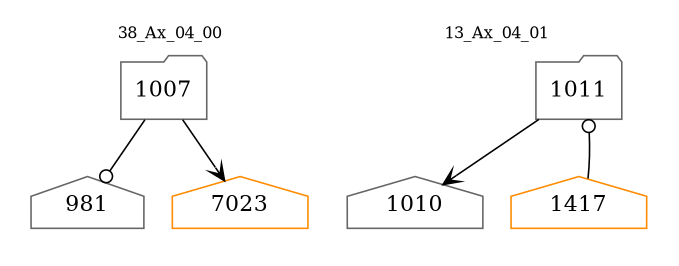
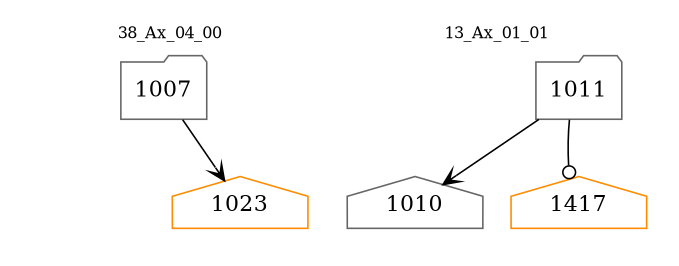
(497, 34) -> (497, 34)
(589, 156) -> (568, 143)
(87, 205) -> none
(240, 205) -> (240, 205)
